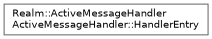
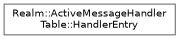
(106, 19) -> (90, 19)
